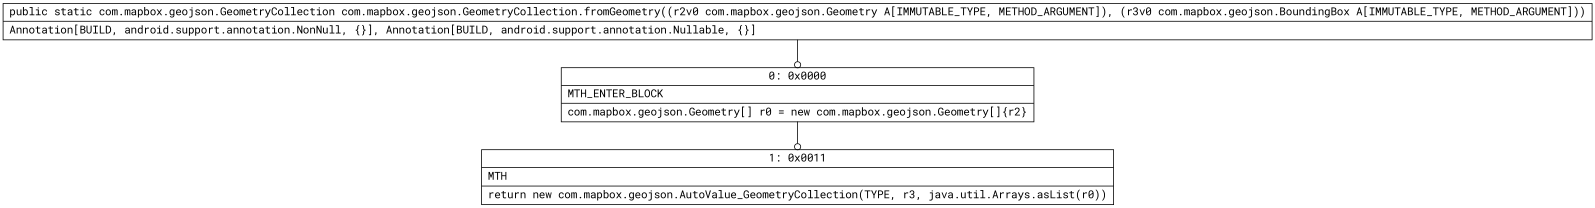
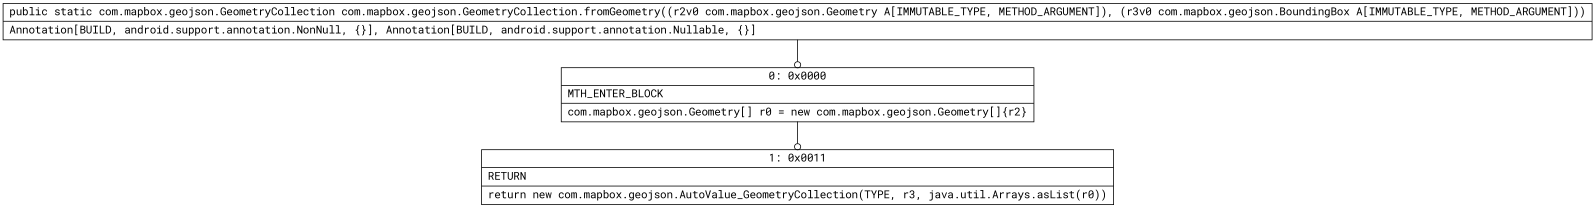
(497, 176) -> (507, 176)
